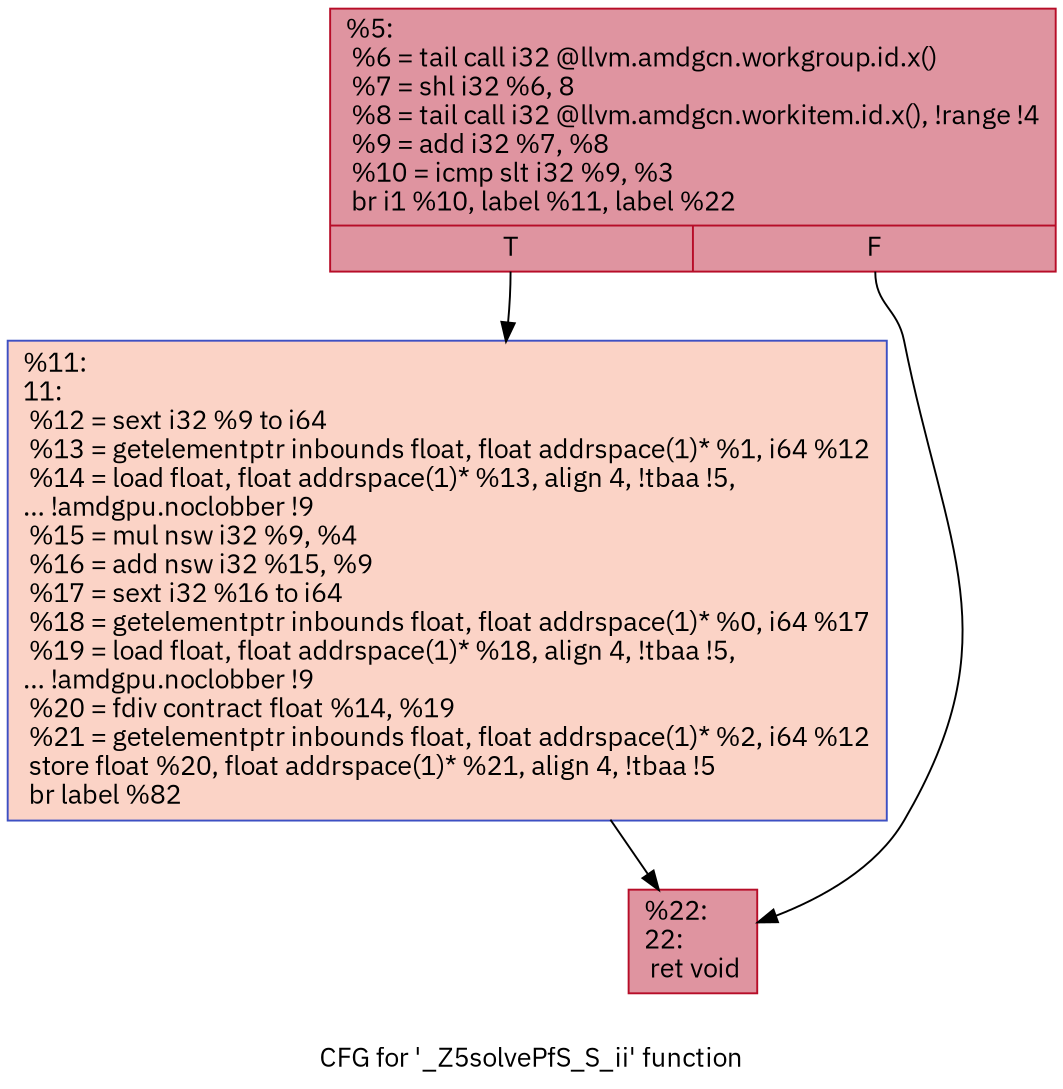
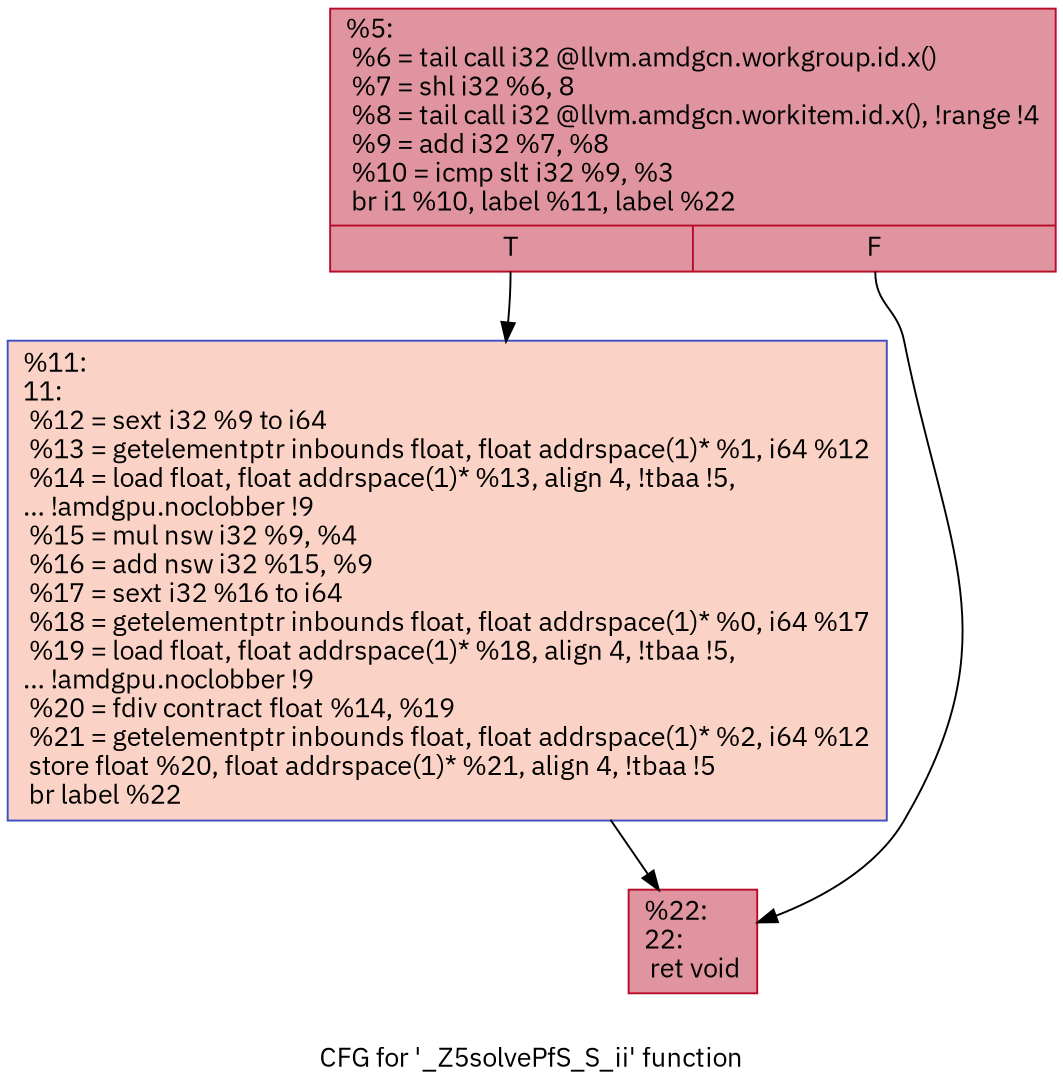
(103, 796) -> (103, 796)
